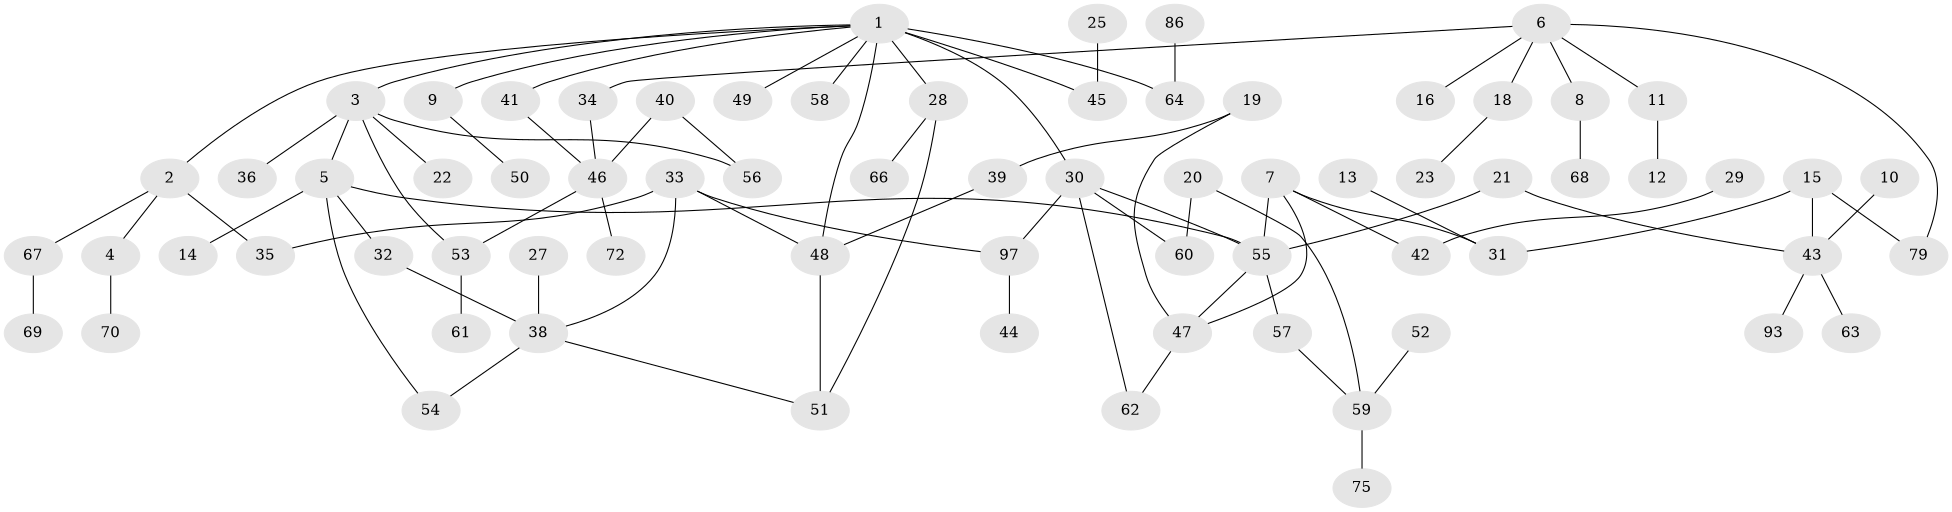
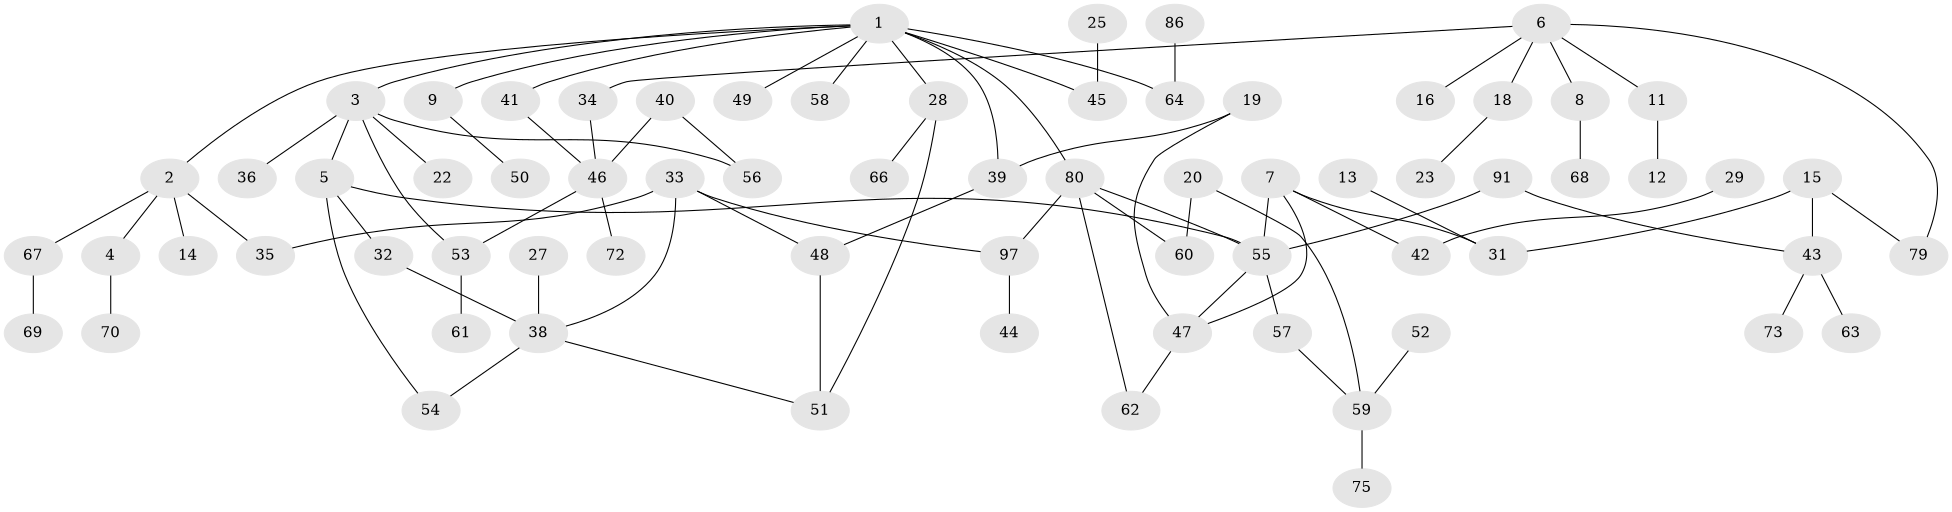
(850, 140) -> (975, 79)
(1075, 178) -> (1075, 178)
(1503, 178) -> (1503, 178)
(1890, 178) -> none
(257, 217) -> (179, 217)
(1774, 333) -> (1774, 333)
